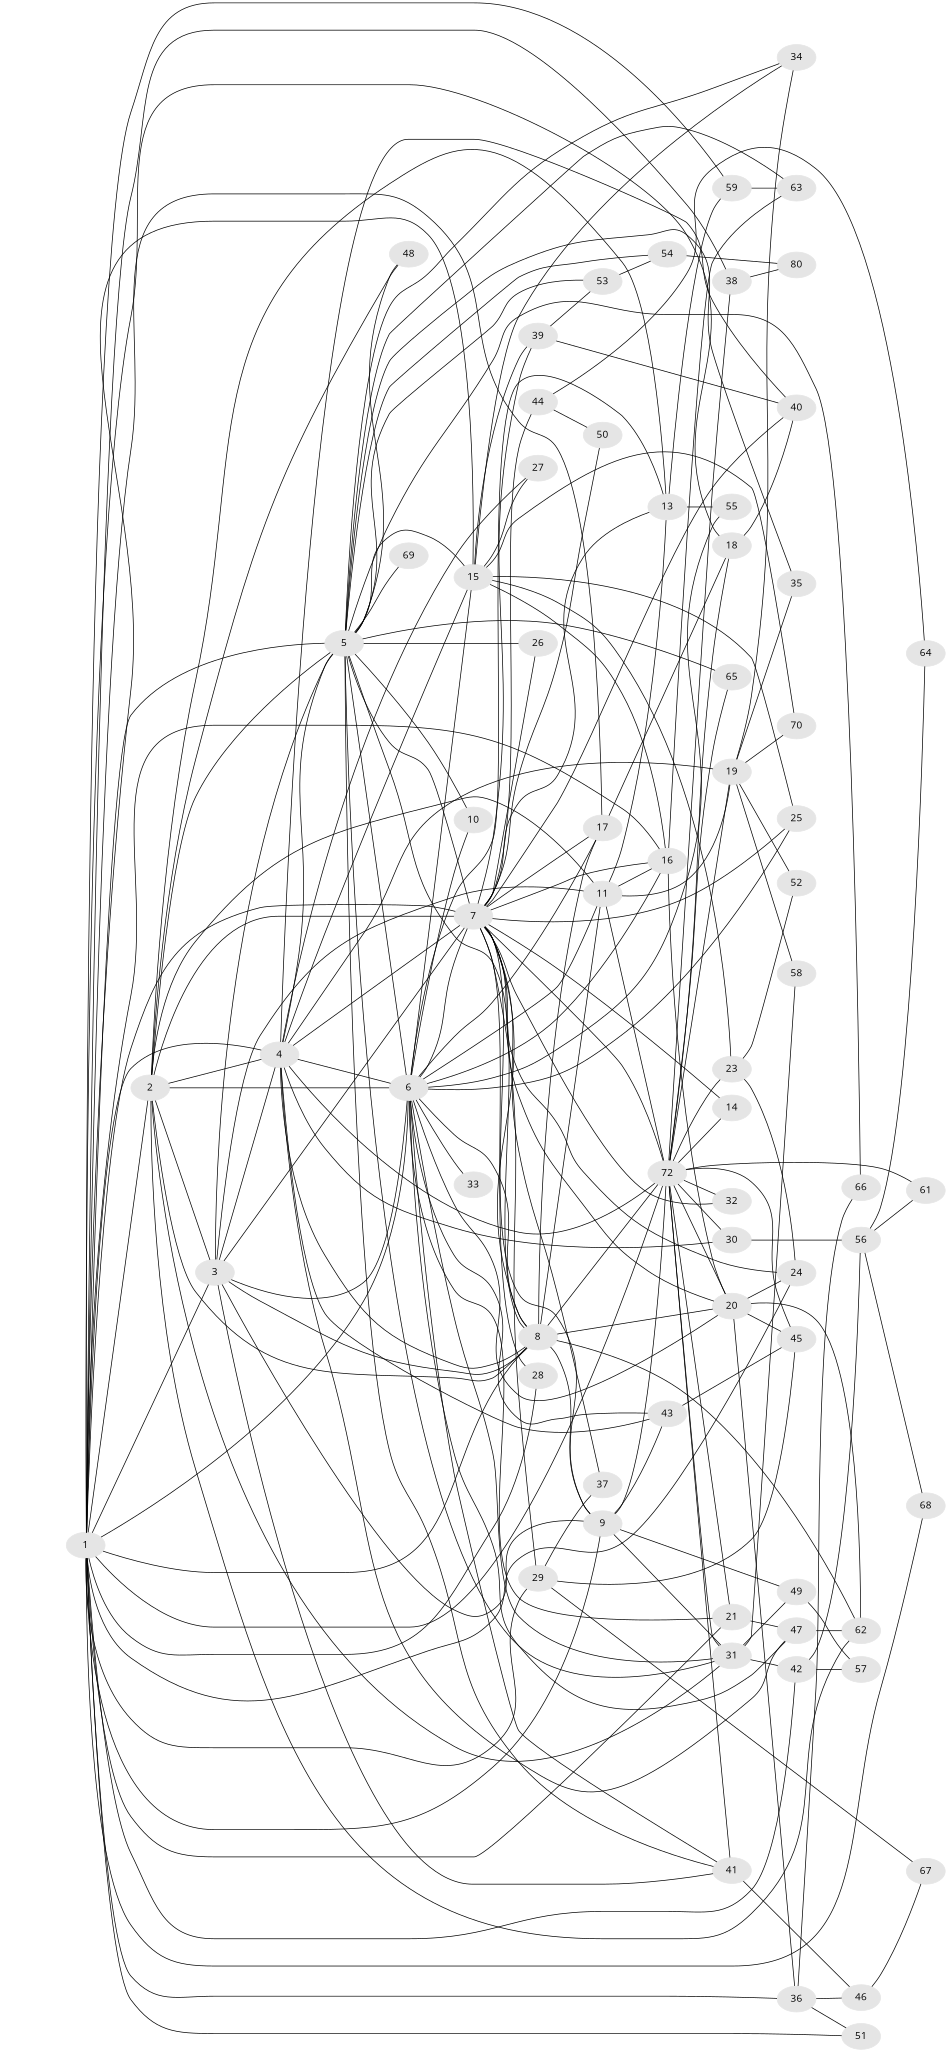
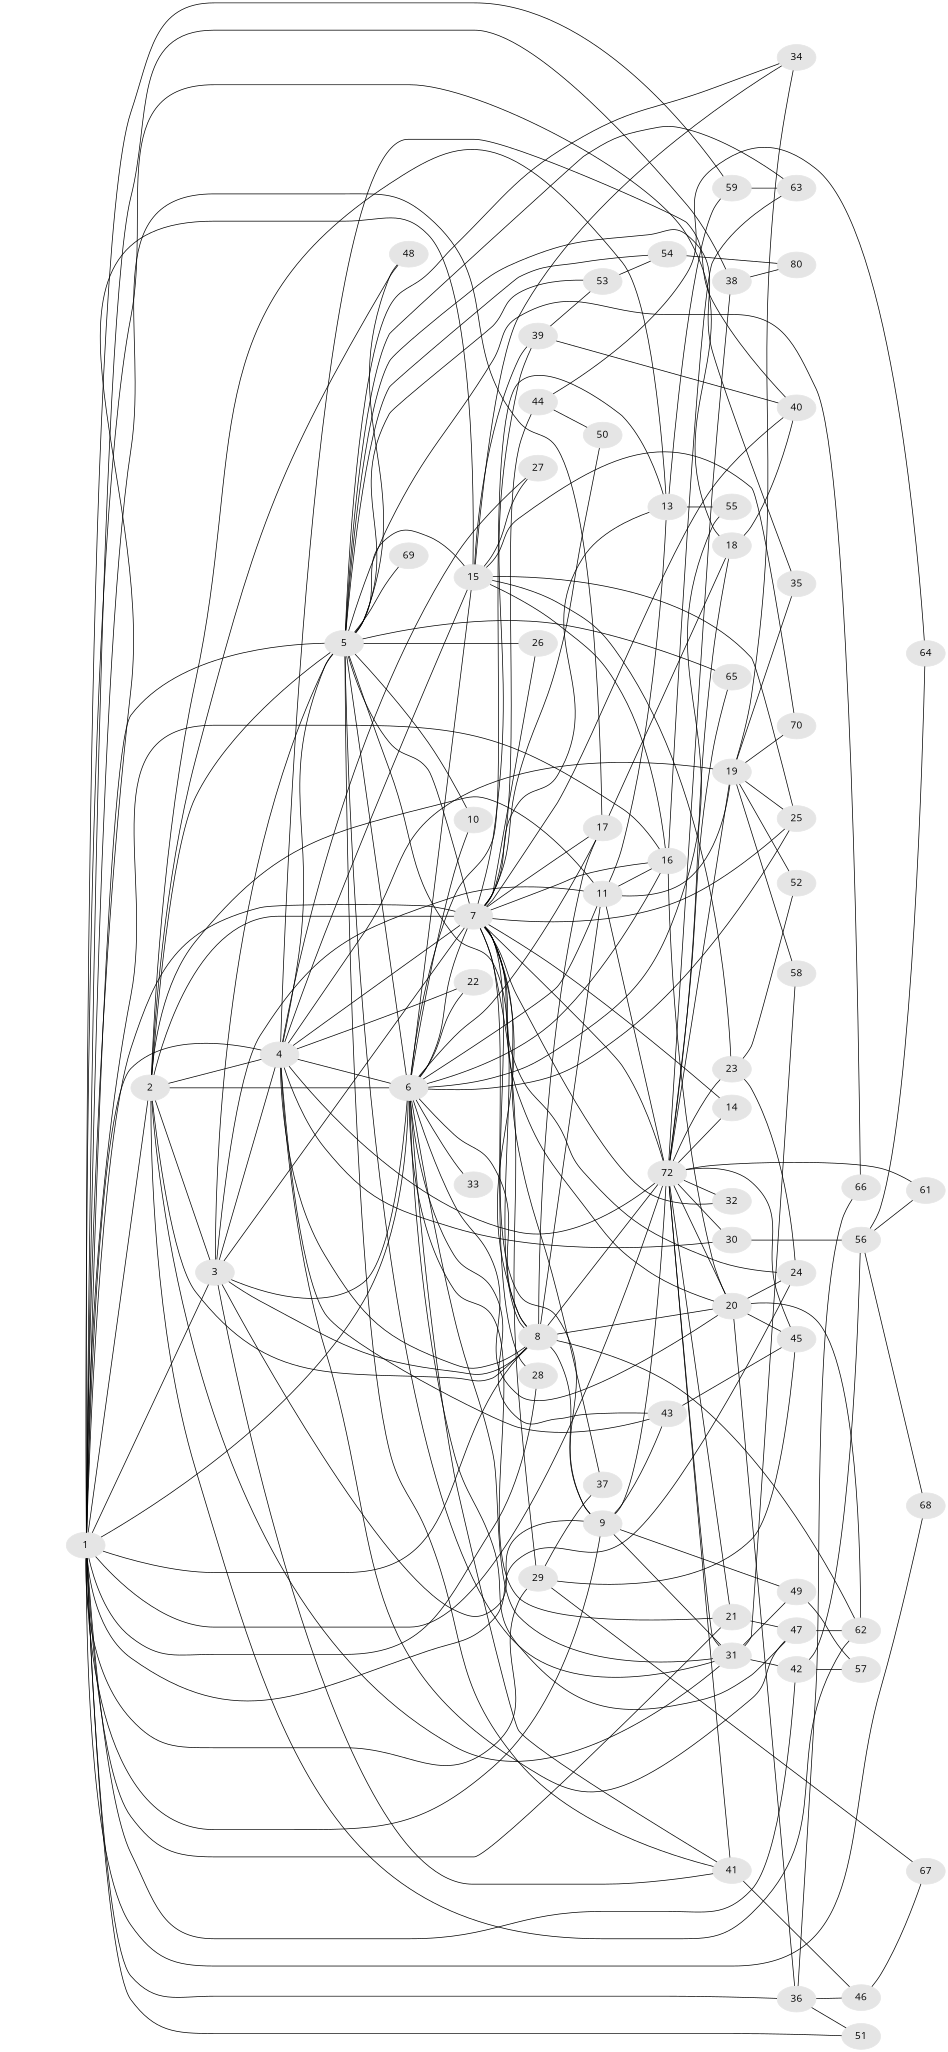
none -> (764, 795)
none -> (473, 982)
